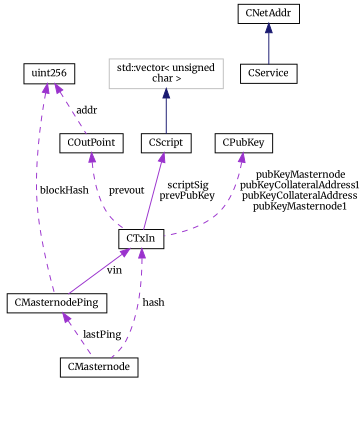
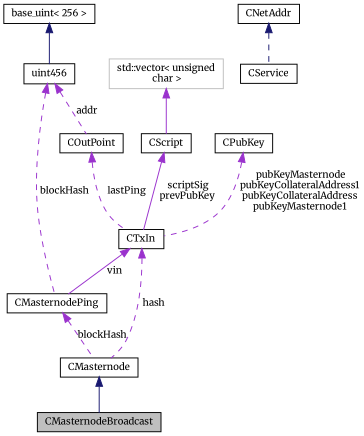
none -> (49, 14)
(269, 49) -> (269, 49)
(49, 74) -> (49, 74)
(166, 116) -> (166, 116)
(126, 191) -> (126, 191)
(102, 335) -> (102, 335)
none -> (99, 422)
